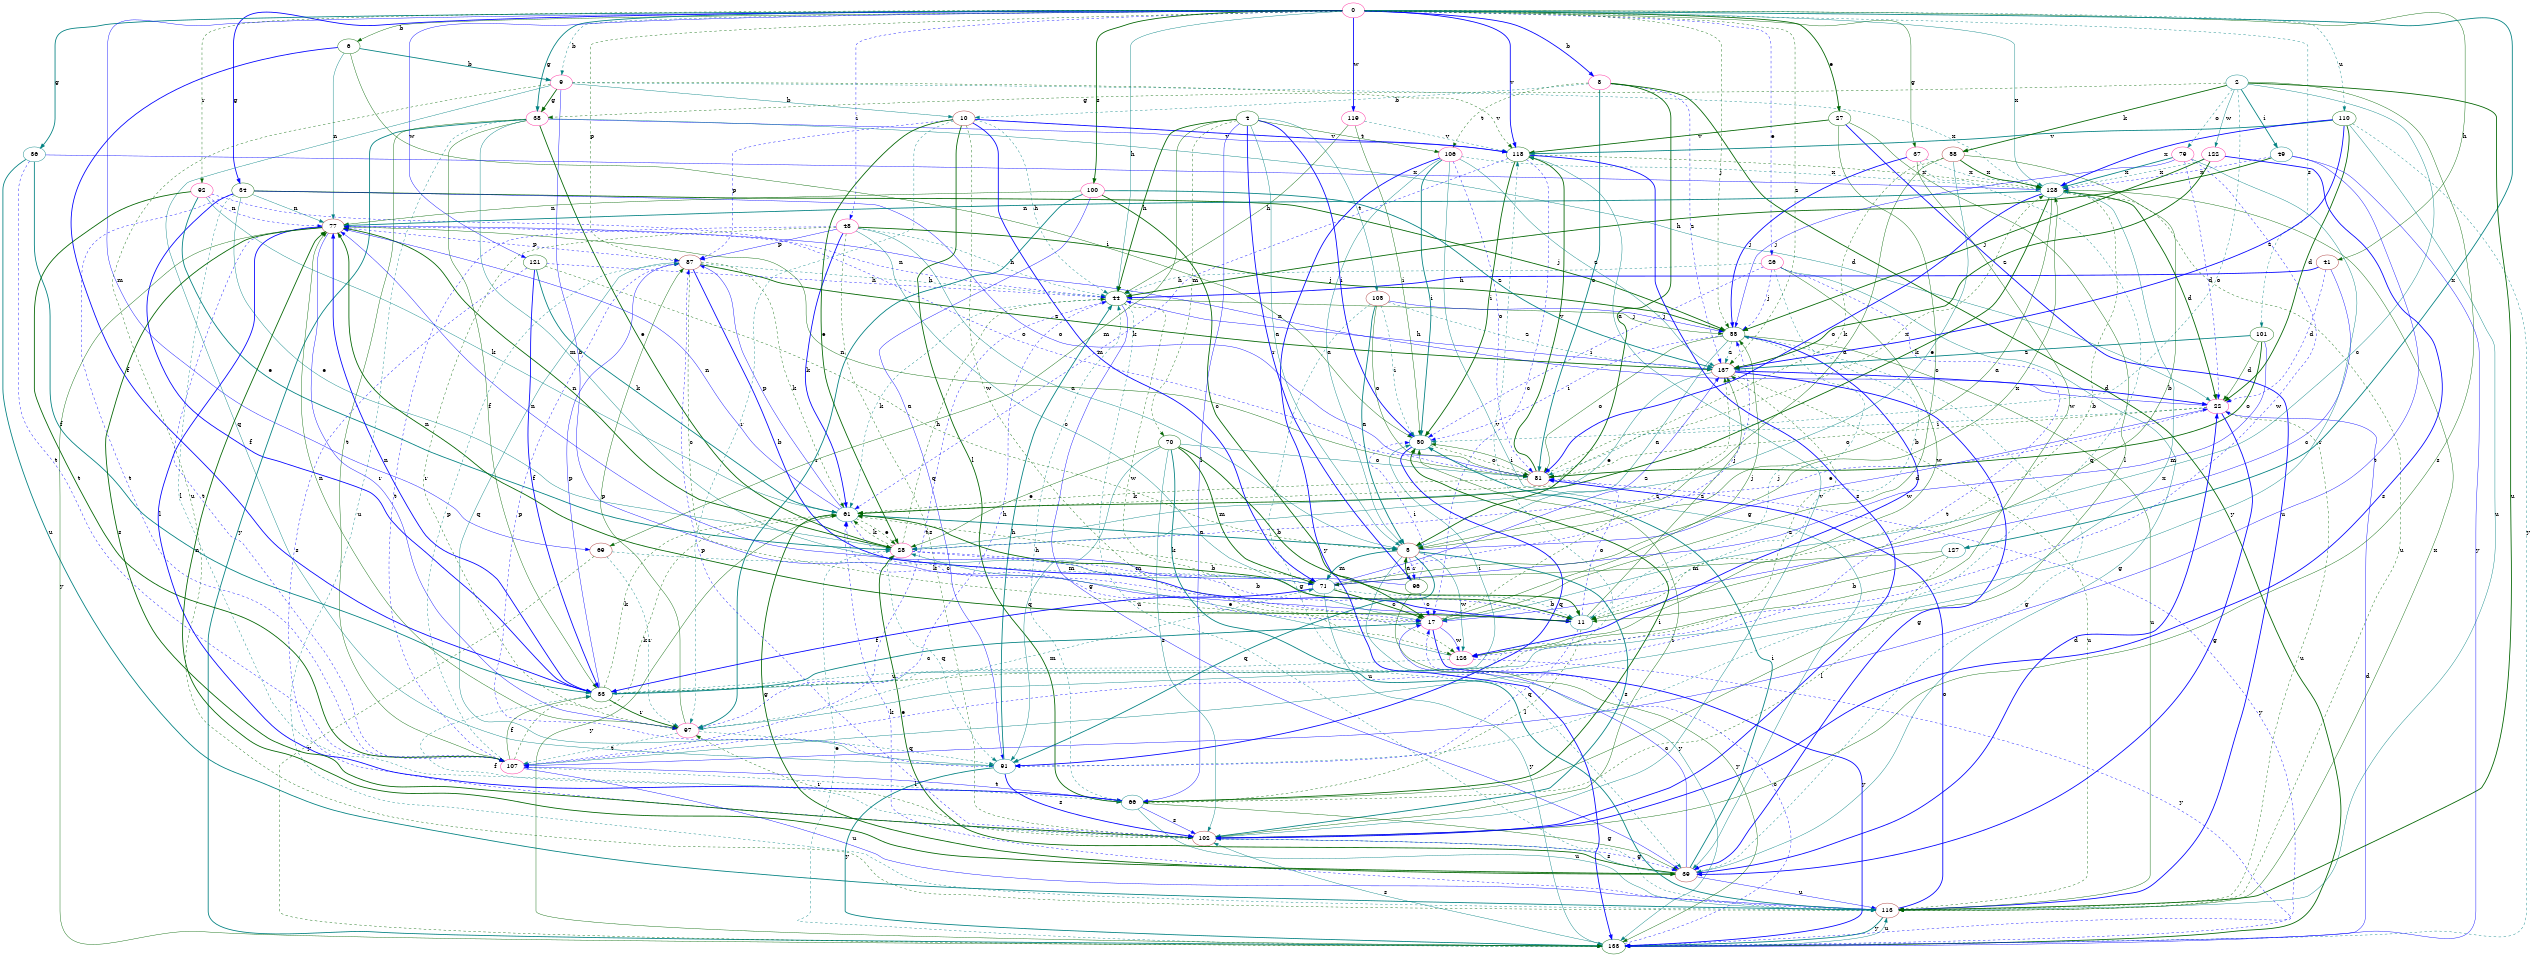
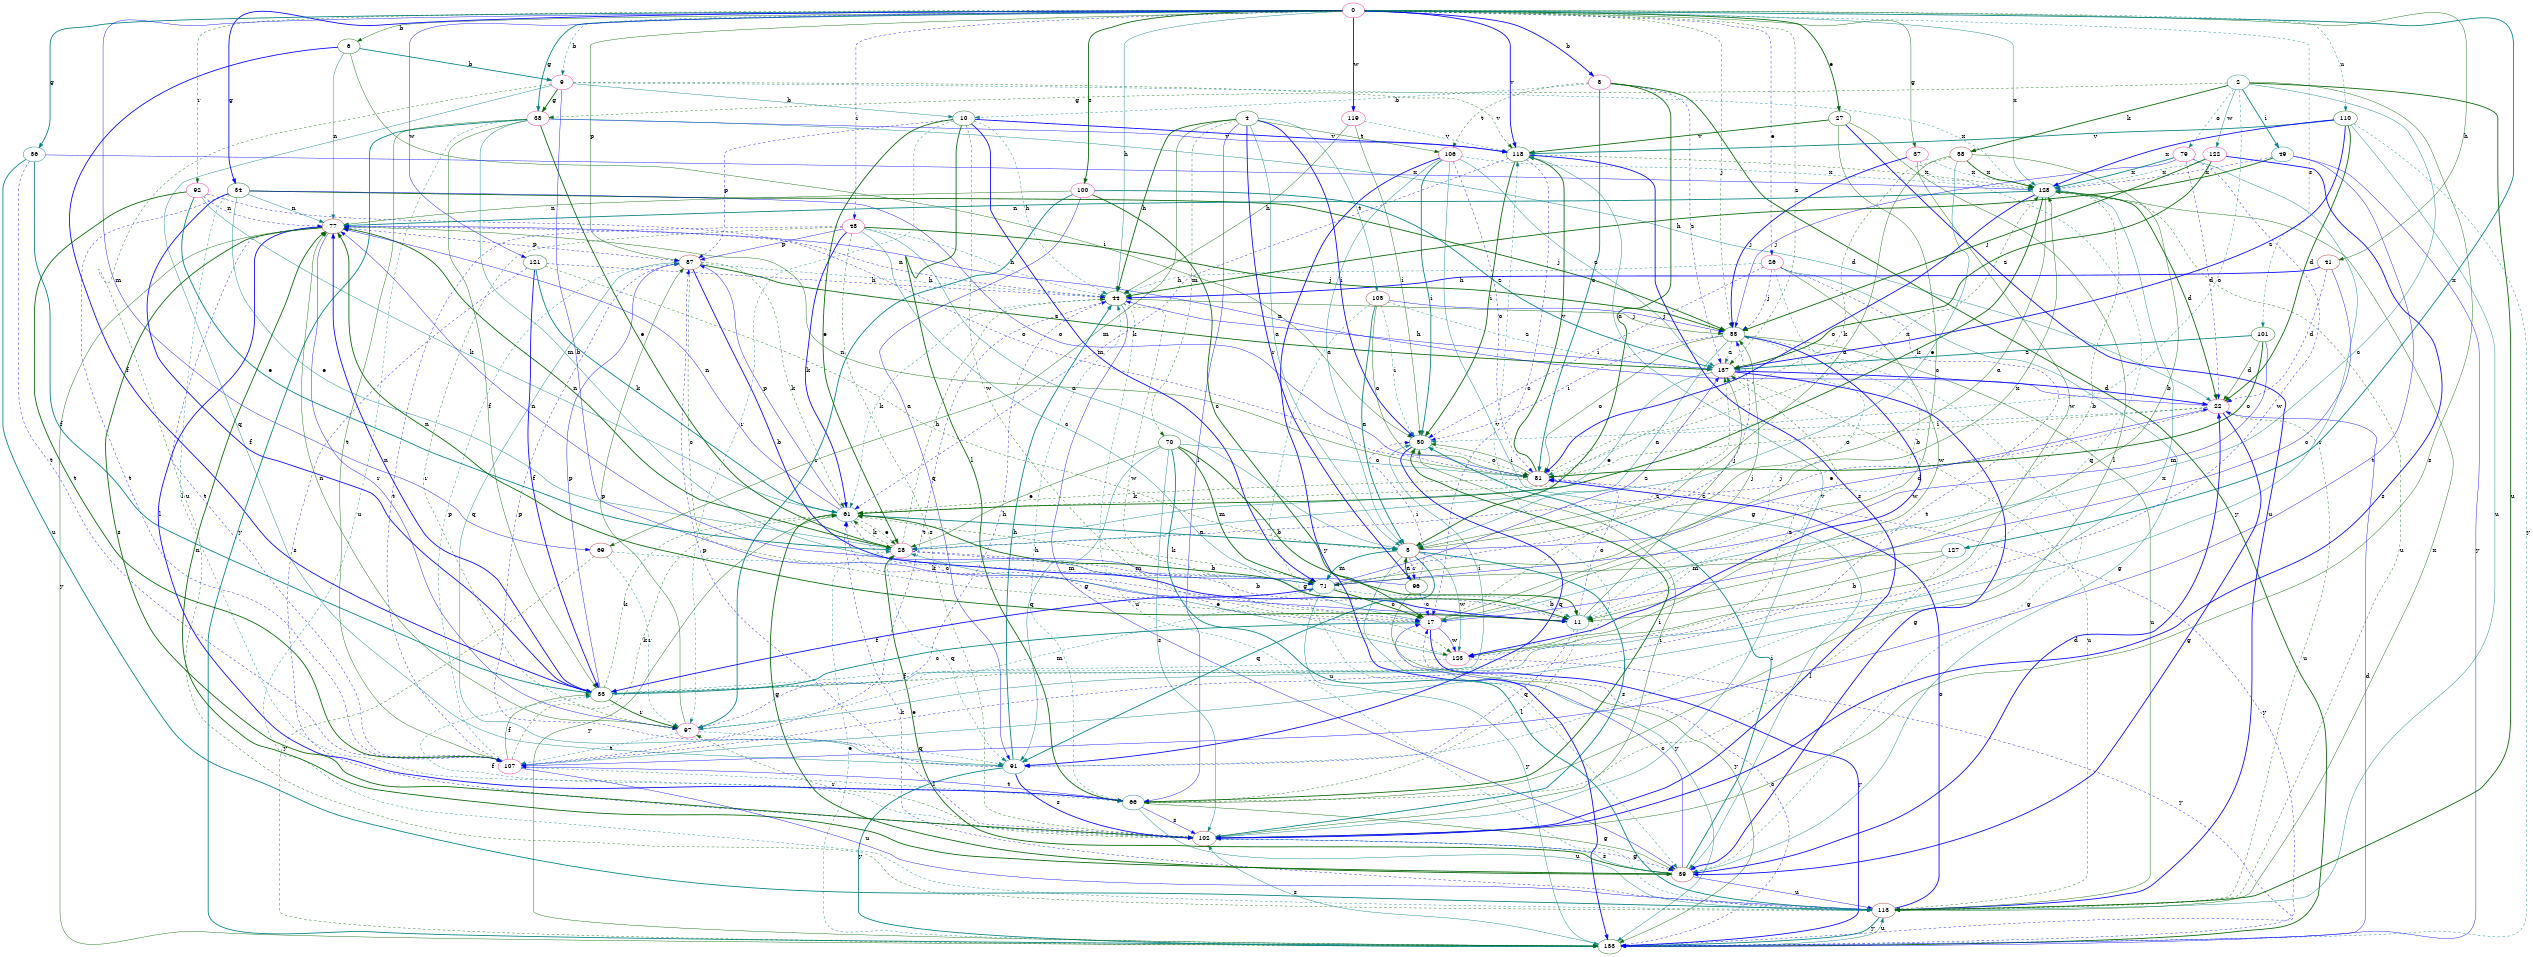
(828, 26) -> (828, 26)
(964, 118) -> (964, 118)
(894, 677) -> (905, 677)
